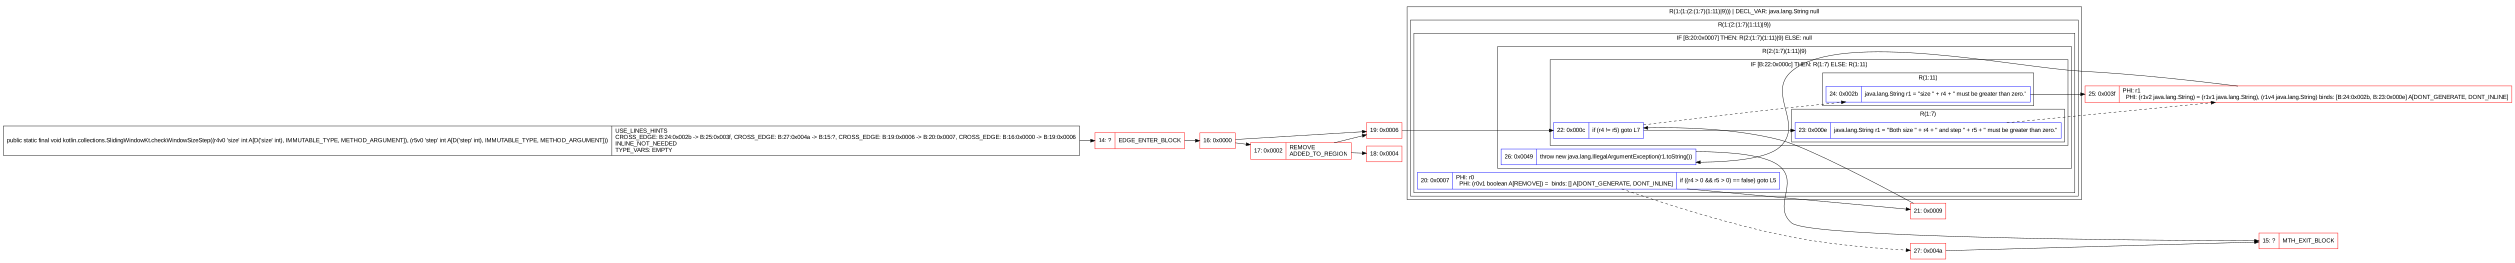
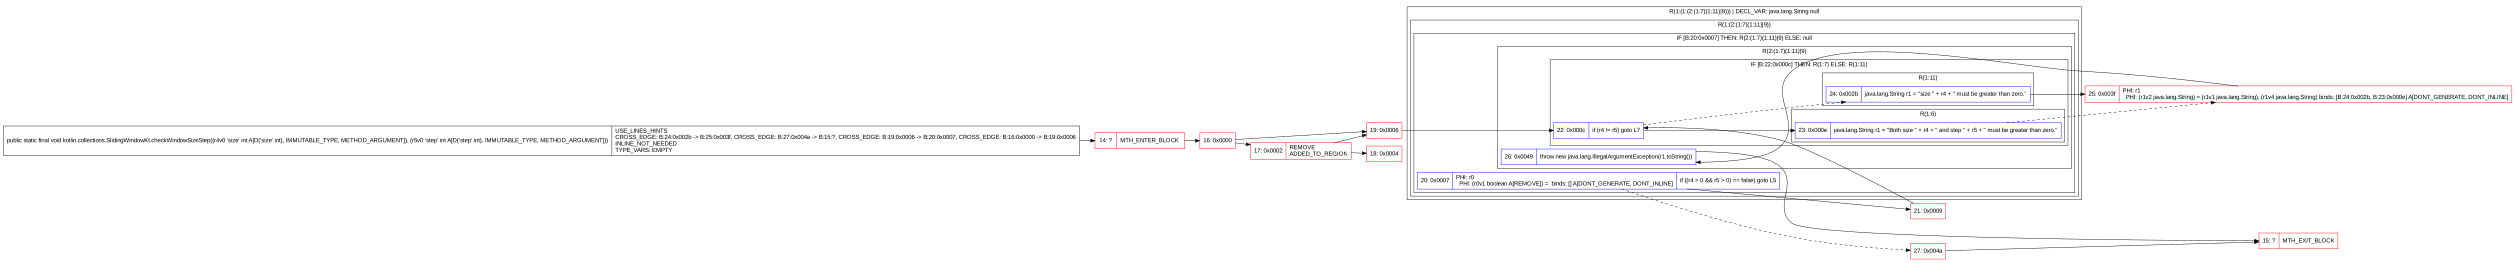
(1928, 114) -> (1928, 114)
(1150, 140) -> (1150, 140)
